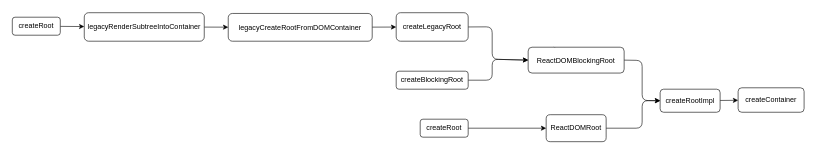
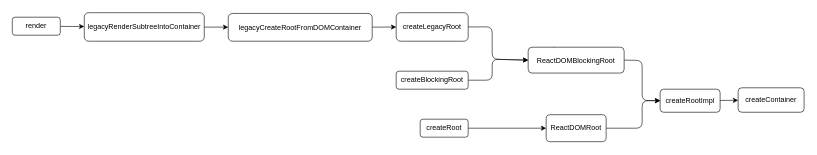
(36, 26) -> (36, 26)
